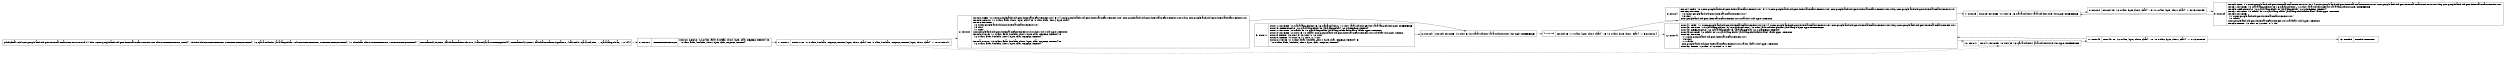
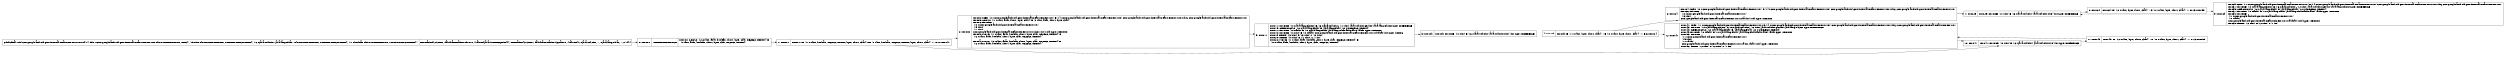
(2148, 15) -> (2148, 15)
(1357, 19) -> (1251, 34)
(978, 30) -> (978, 30)
(1539, 34) -> none
(2358, 39) -> none
(1446, 52) -> (1446, 52)
